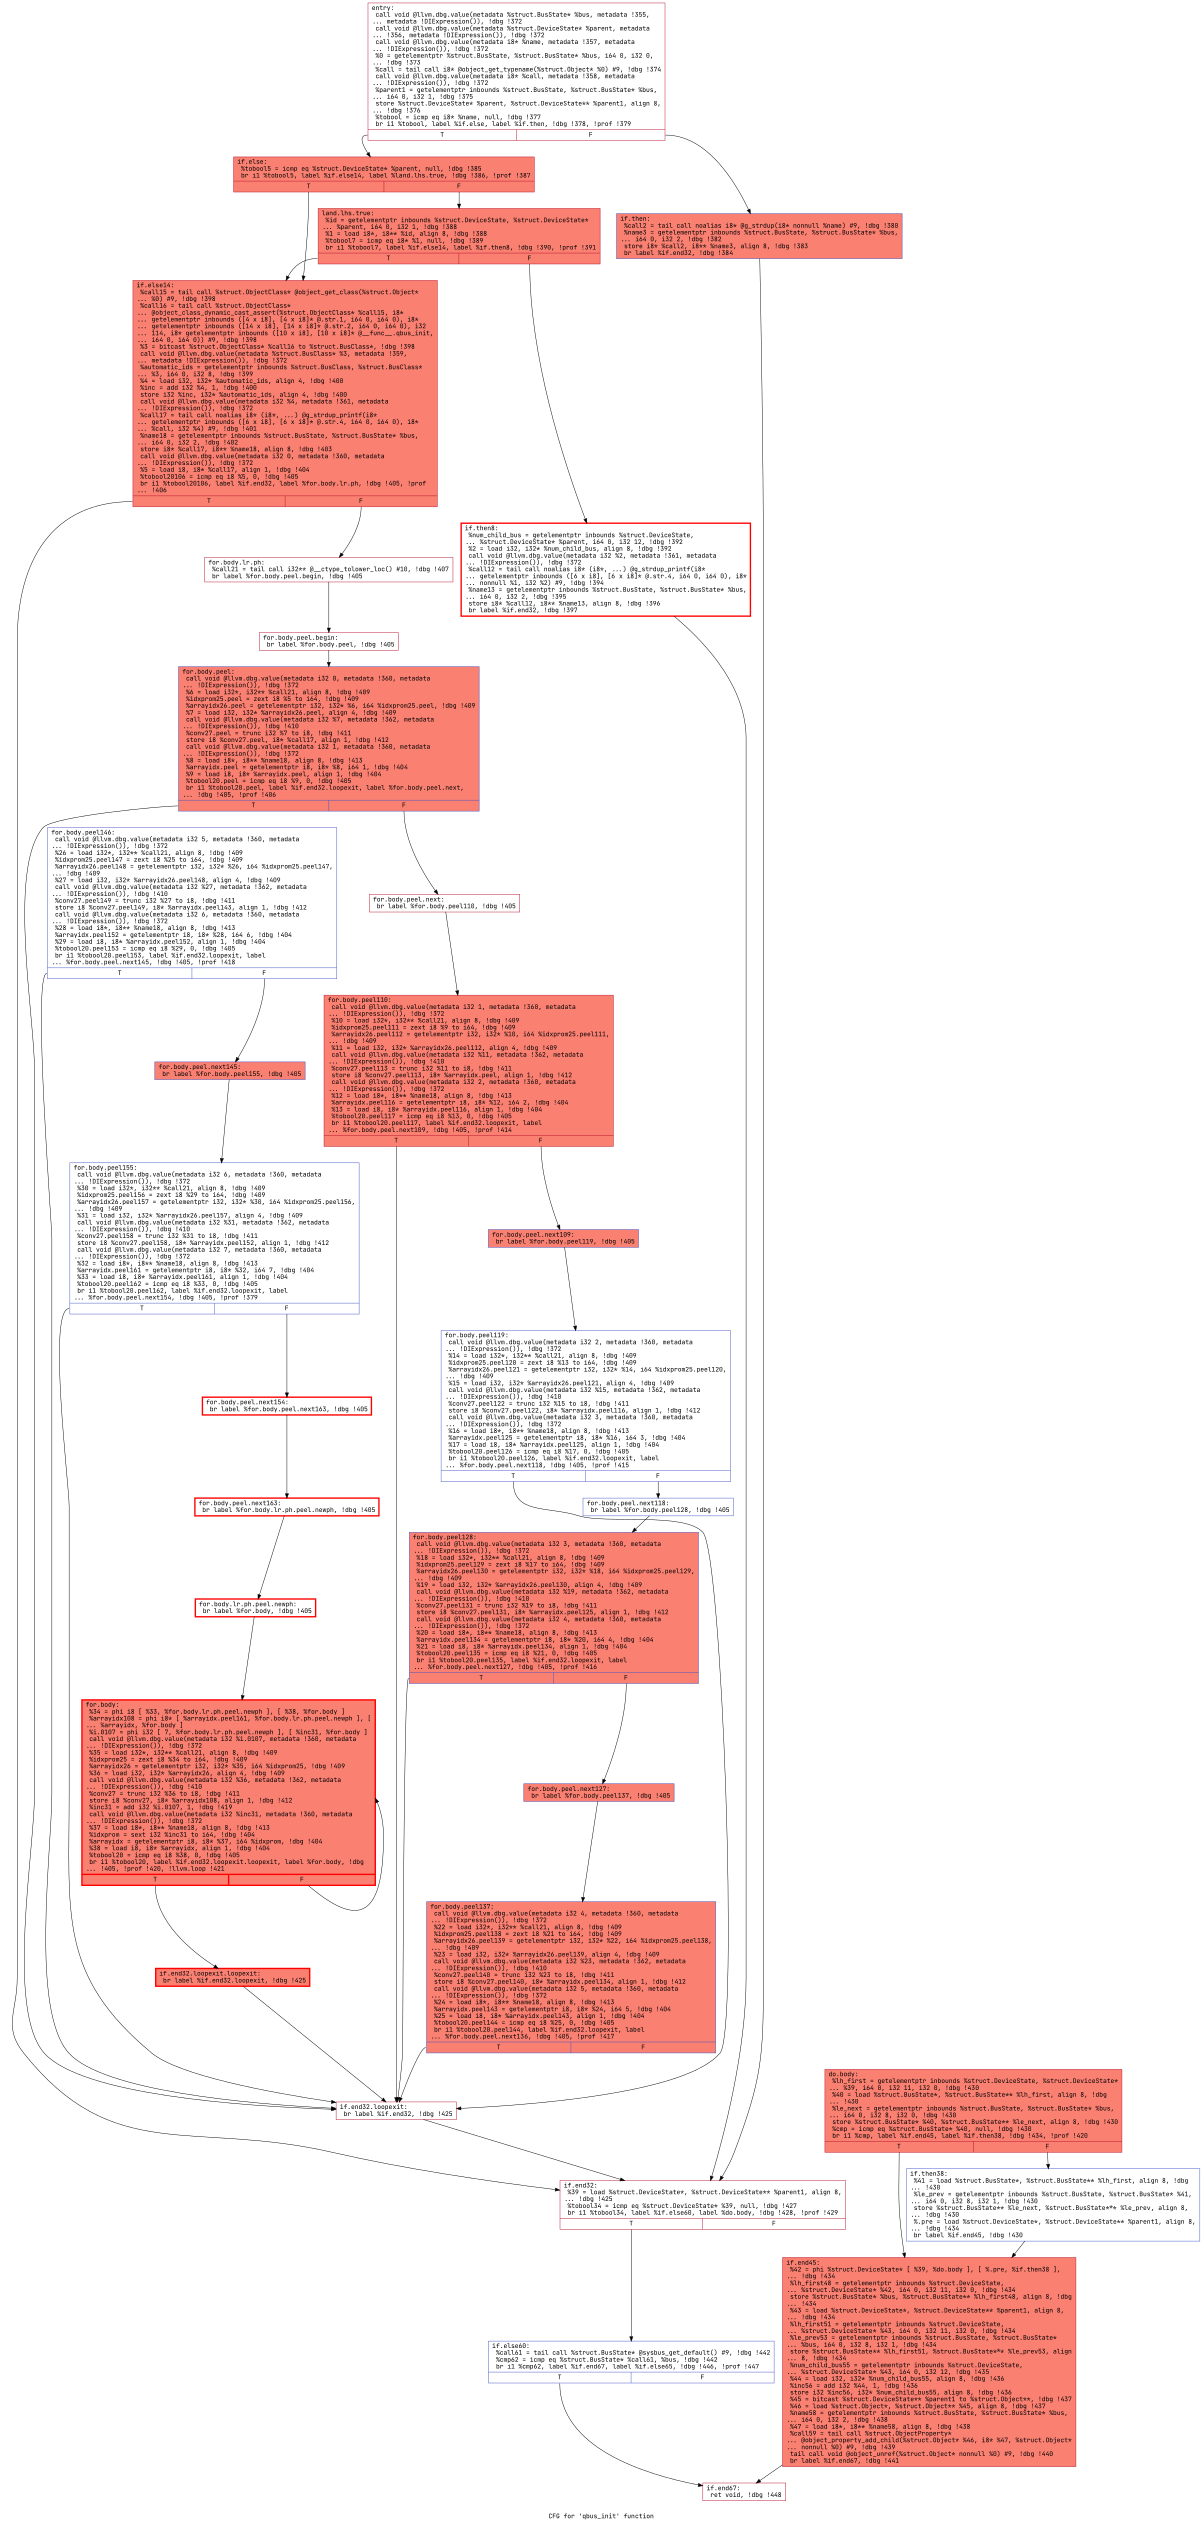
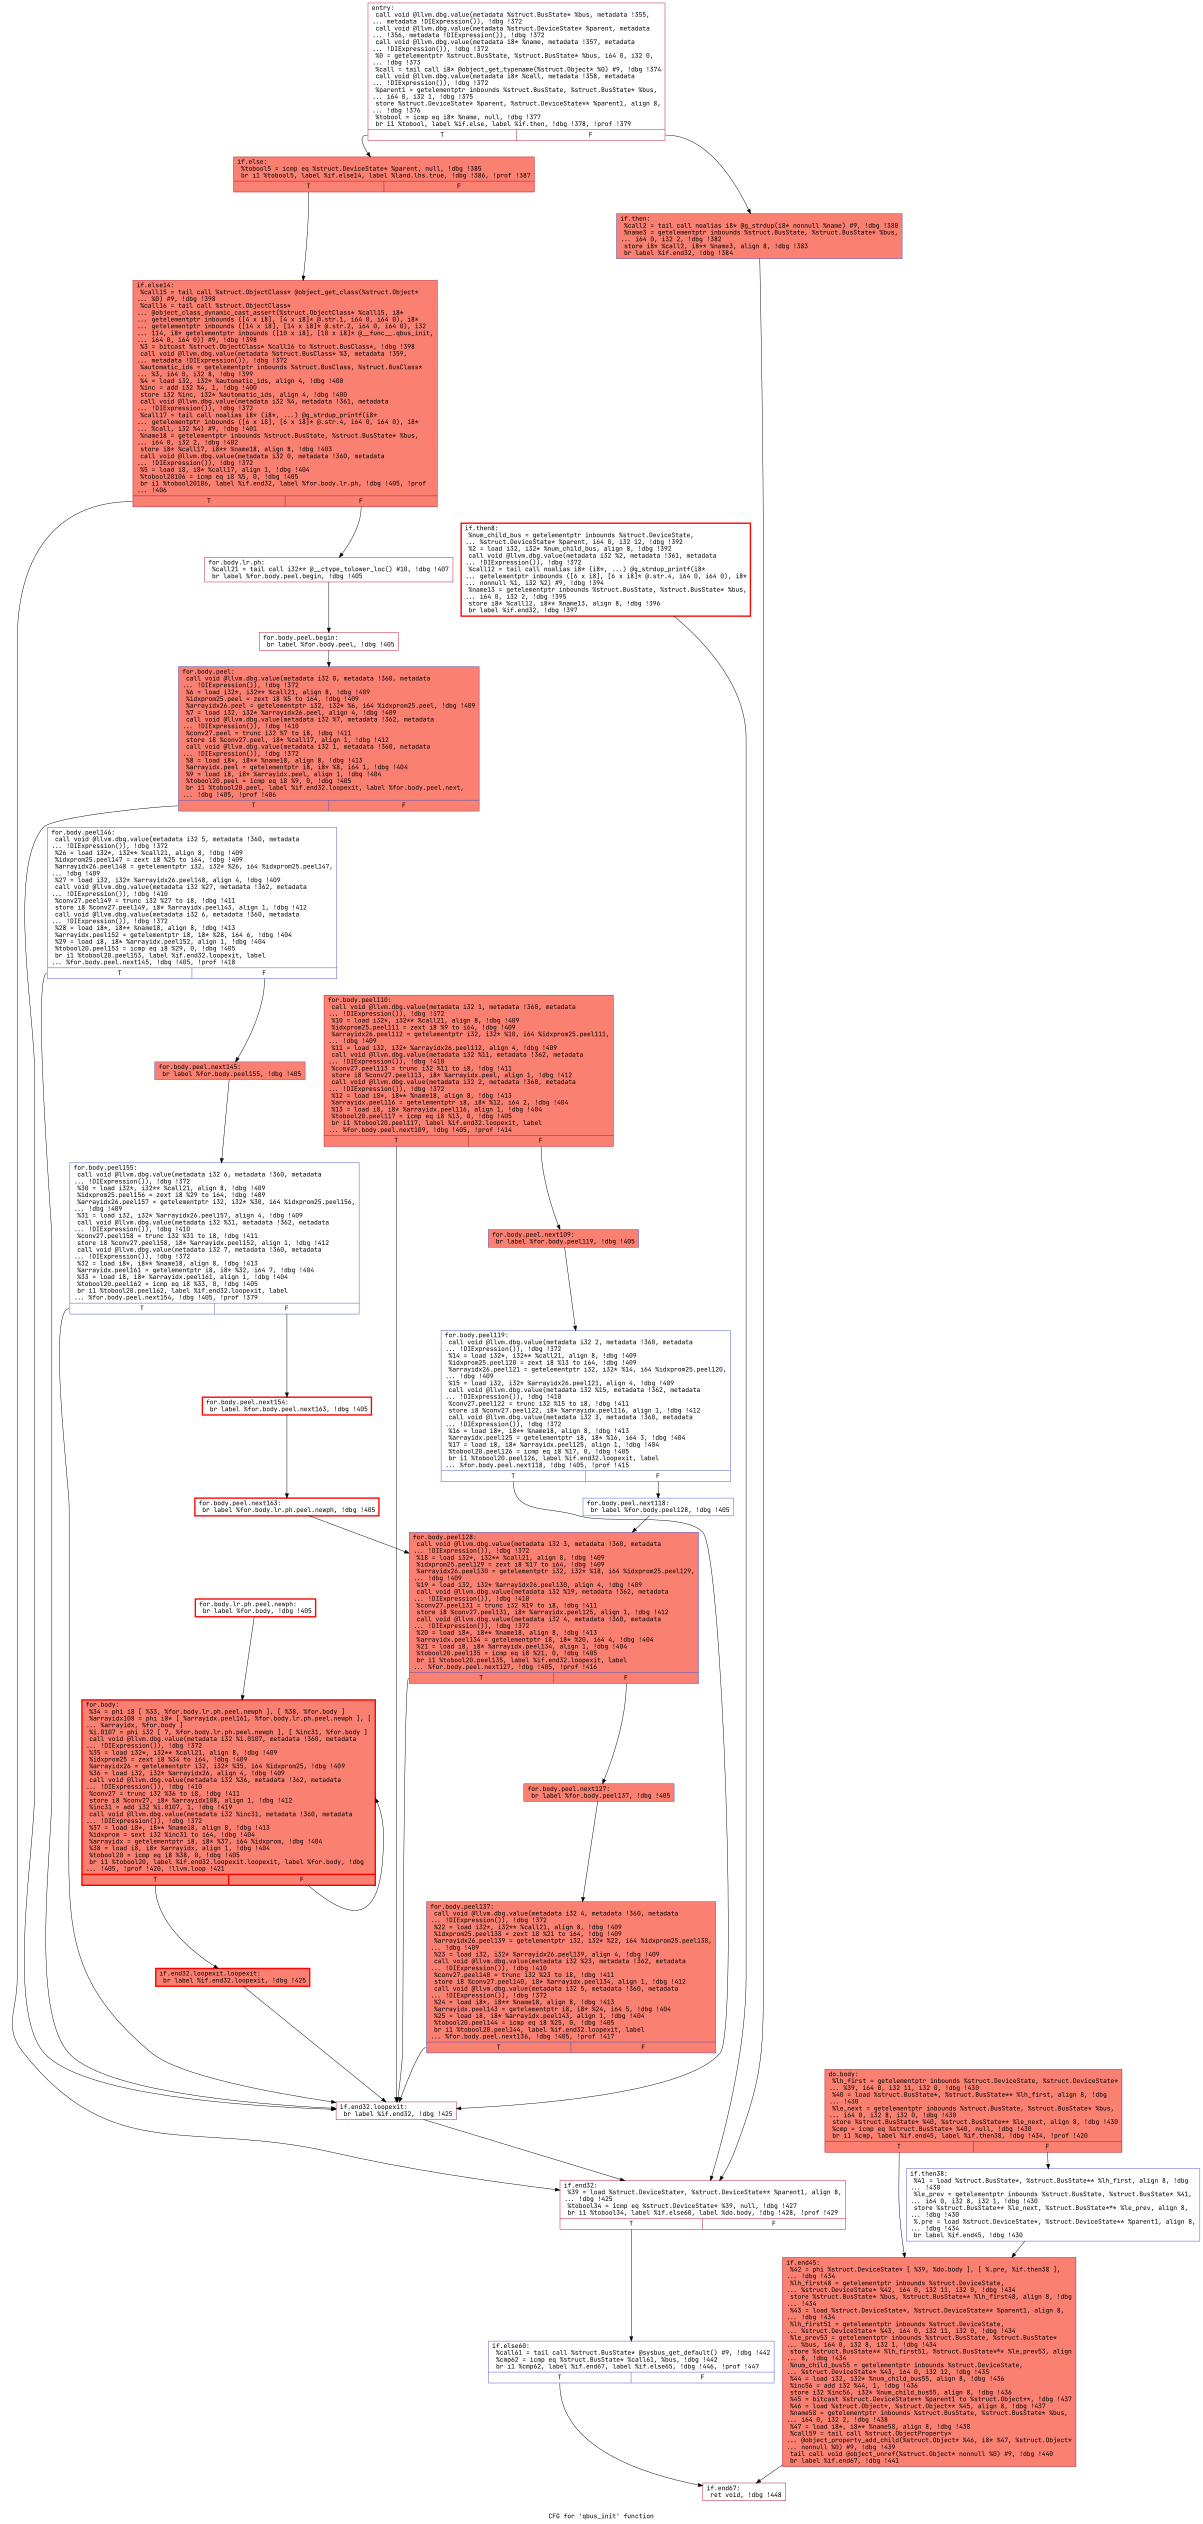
(459, 236) -> none
(445, 903) -> none
(272, 1555) -> (357, 1534)
